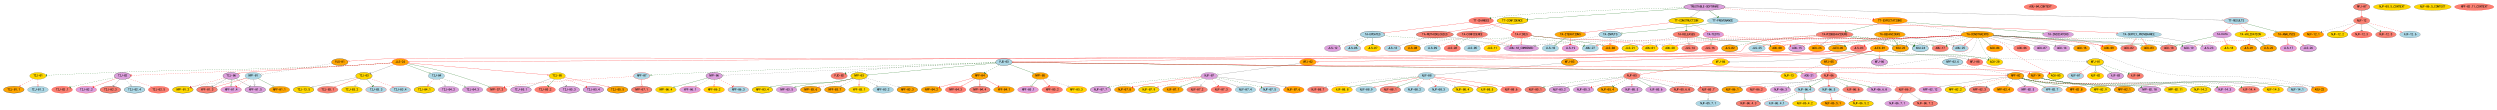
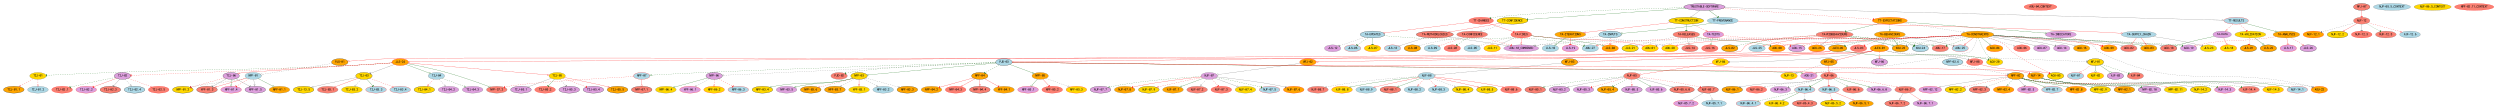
(2392, 7) -> (2392, 7)
(2139, 34) -> (2139, 34)
(2209, 48) -> (2209, 48)
(1245, 90) -> (1245, 90)
none -> (1686, 104)
